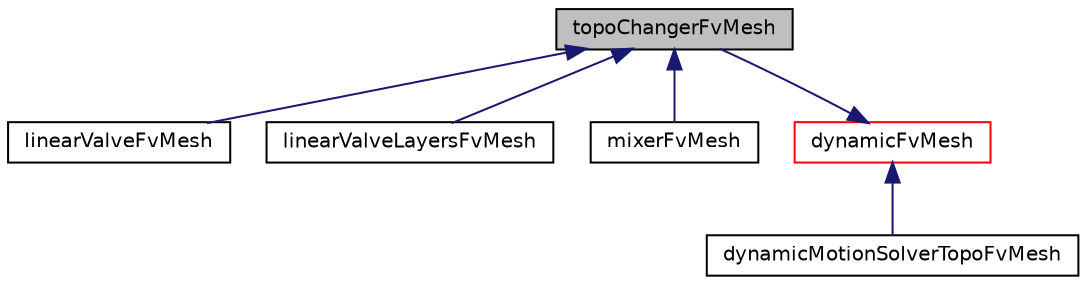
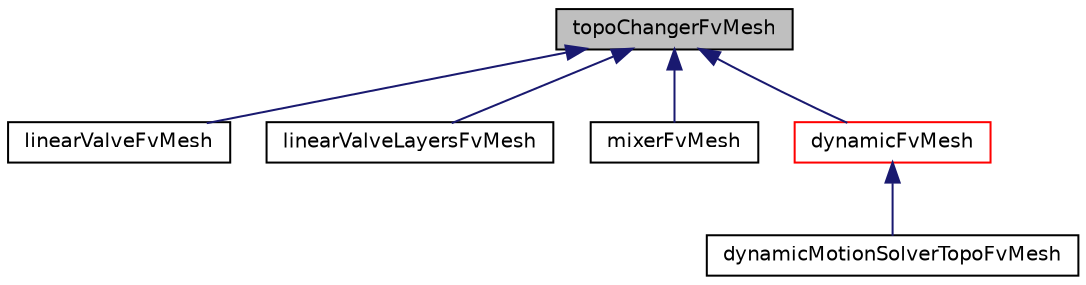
(785, 80) -> (782, 92)
